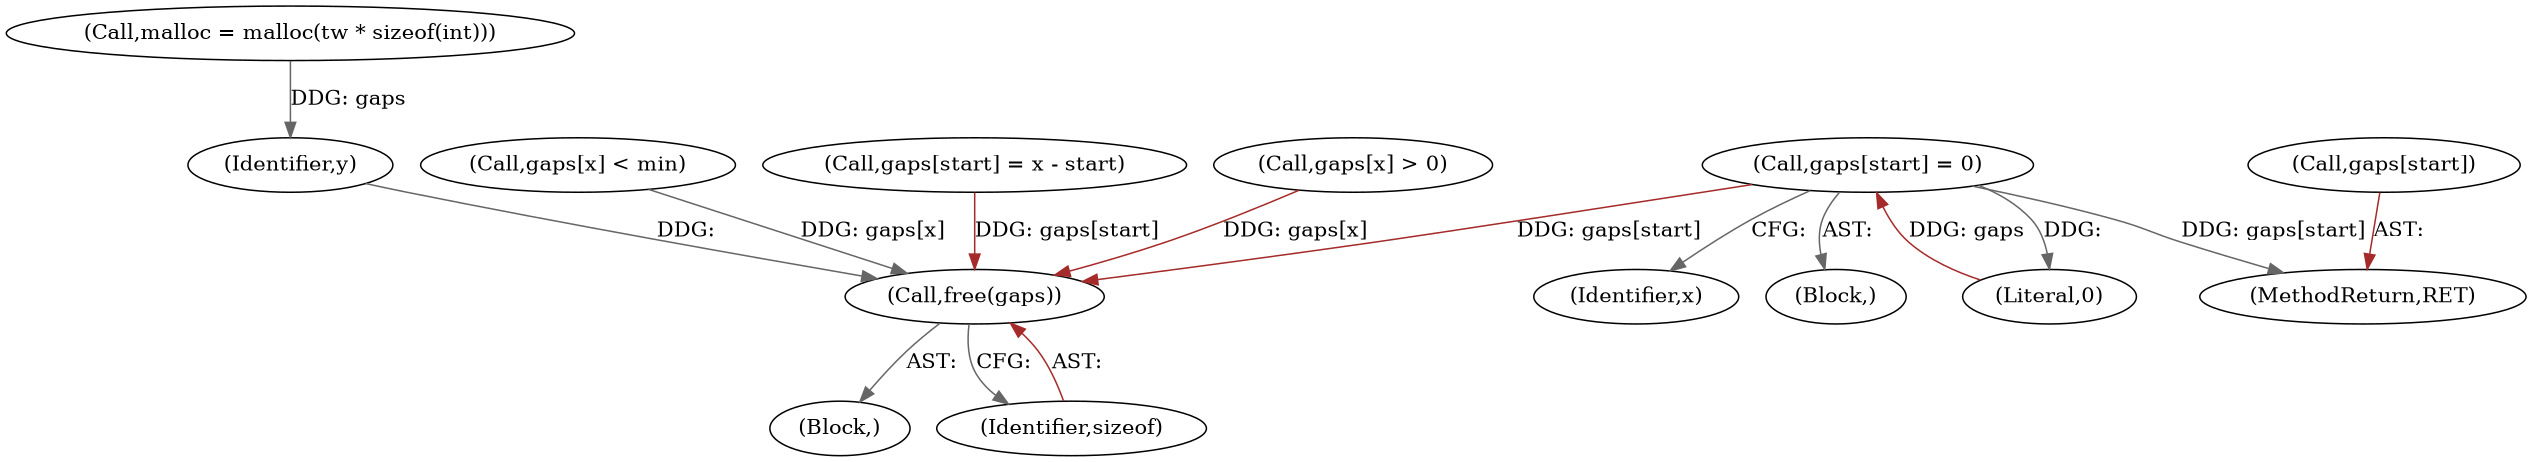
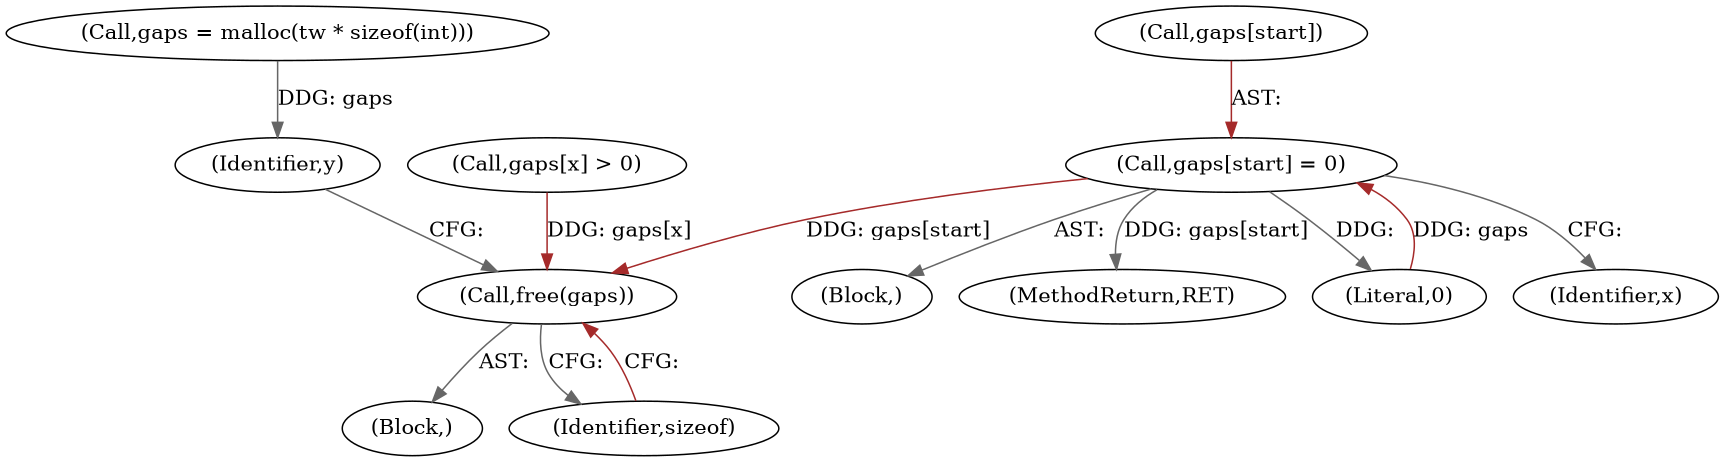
(290, 33) -> (278, 33)
(578, 165) -> none
(975, 165) -> none
(2375, 223) -> (1231, 92)
(689, 231) -> (460, 231)
(1081, 363) -> (655, 363)
